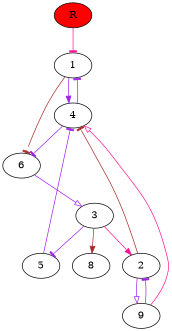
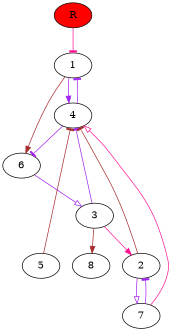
(44, 110) -> (44, 110)
(56, 196) -> (56, 196)
(69, 240) -> (84, 167)
(141, 316) -> (141, 316)
